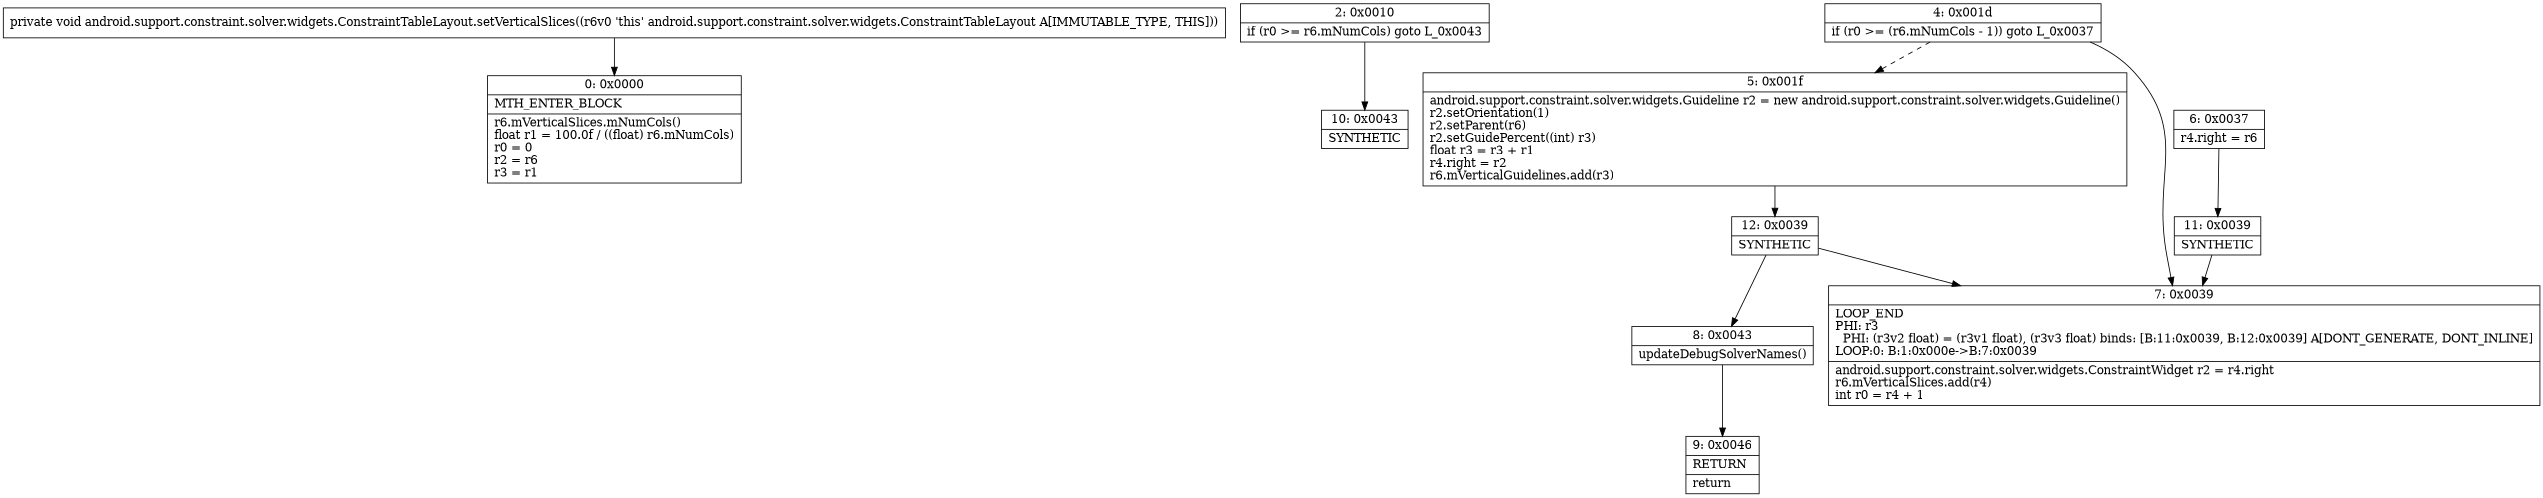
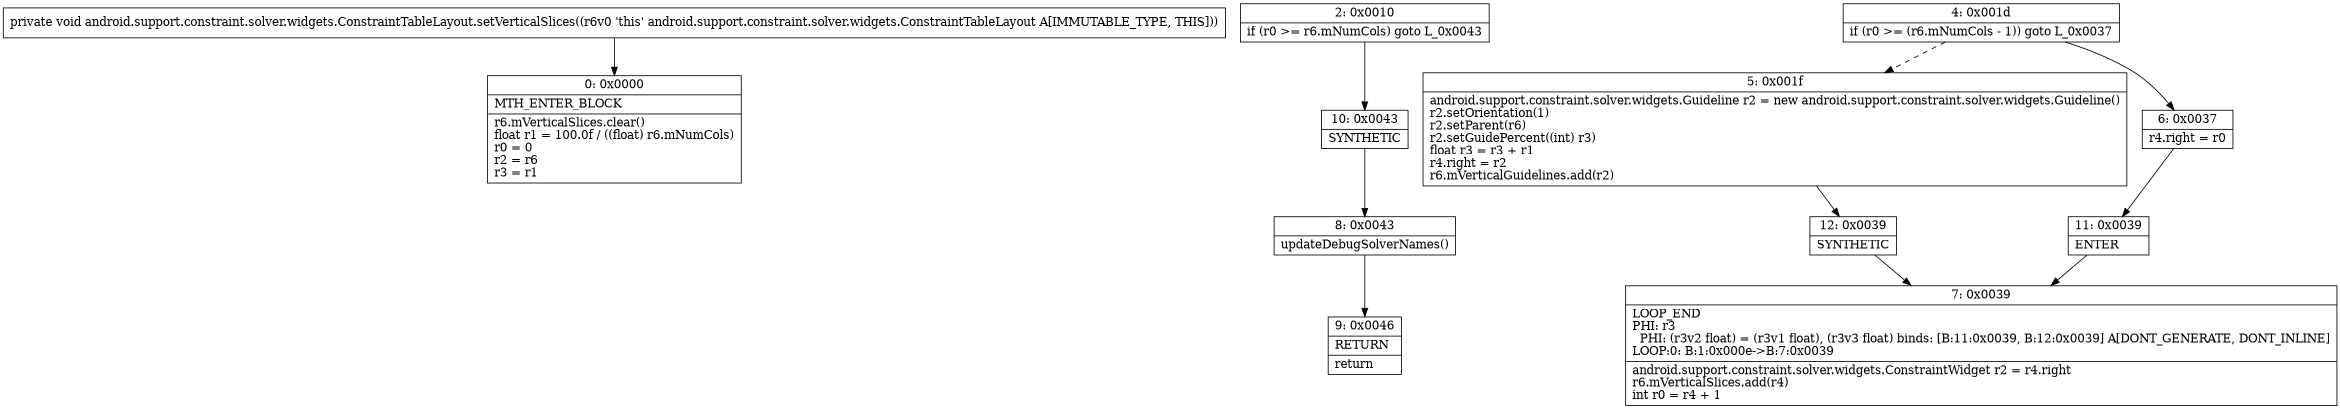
(588, 123) -> (569, 123)
(2219, 139) -> (2188, 139)
(2165, 144) -> (2122, 65)
(1522, 176) -> (1522, 176)
(2218, 245) -> (2097, 245)
(1751, 287) -> (1365, 179)
